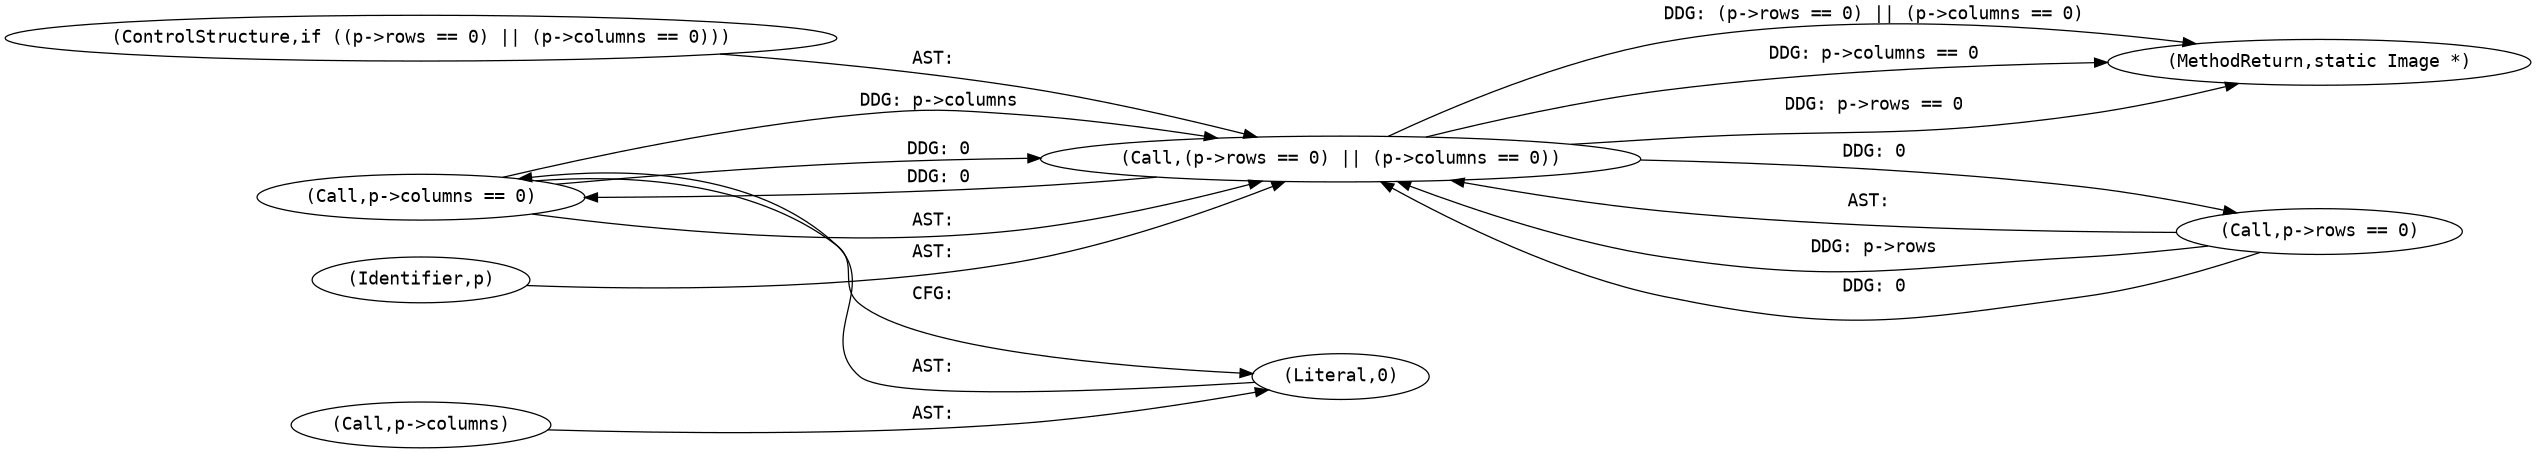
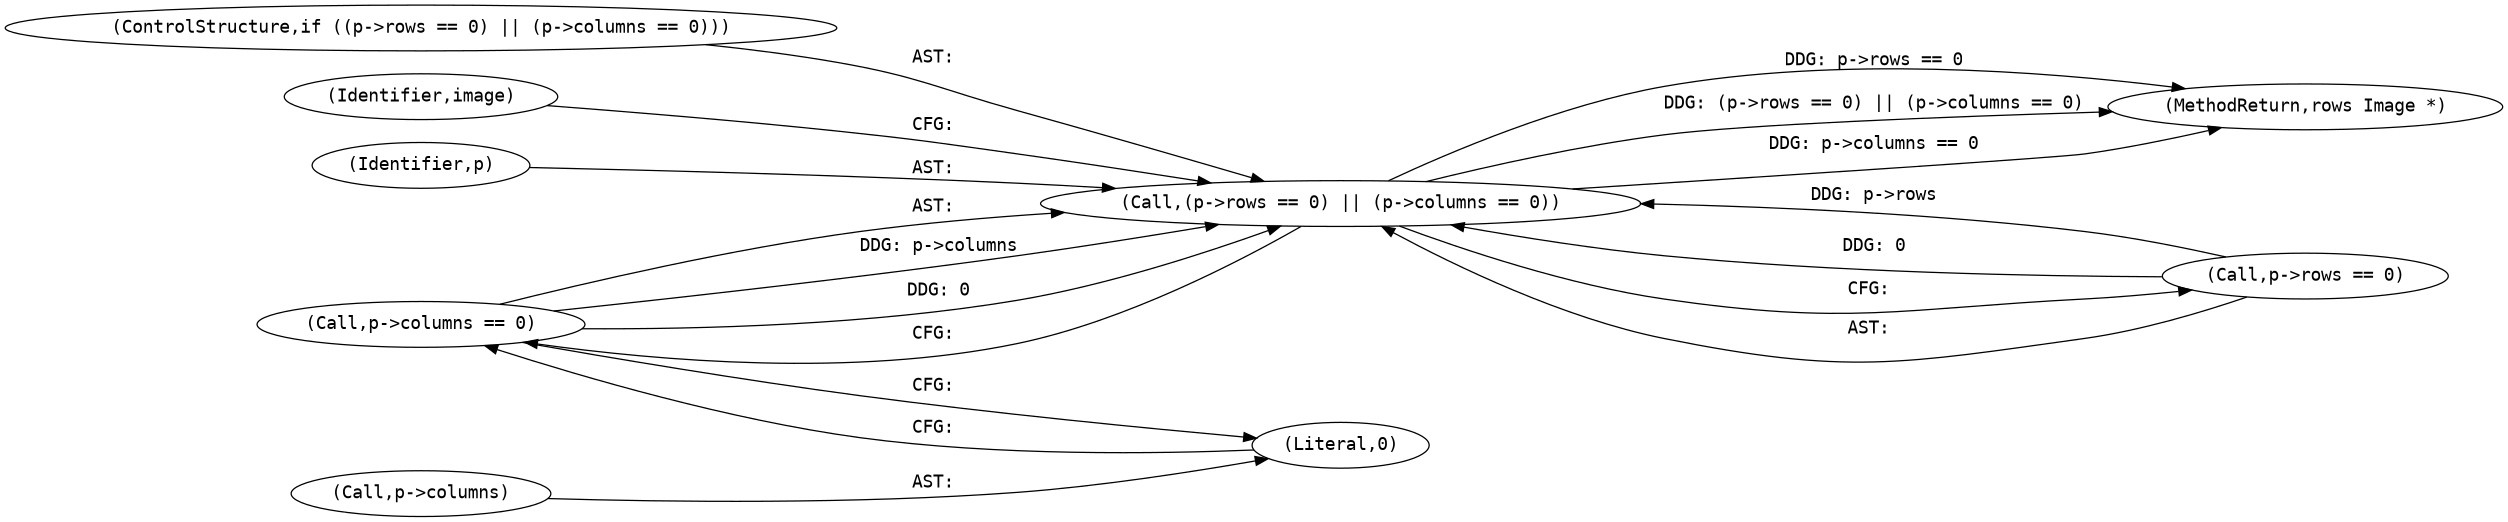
(2319, 62) -> (2305, 107)
none -> (421, 97)
(1874, 152) -> (1874, 289)
(939, 177) -> (939, 334)
(939, 367) -> (939, 428)
